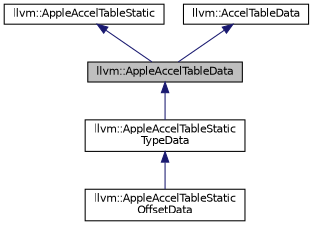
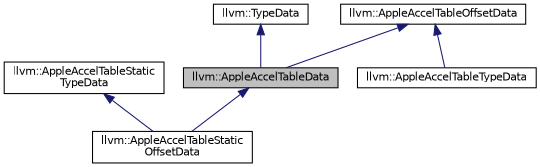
(84, 14) -> (433, 14)
(246, 14) -> (261, 14)
none -> (447, 78)
(165, 106) -> (216, 113)
